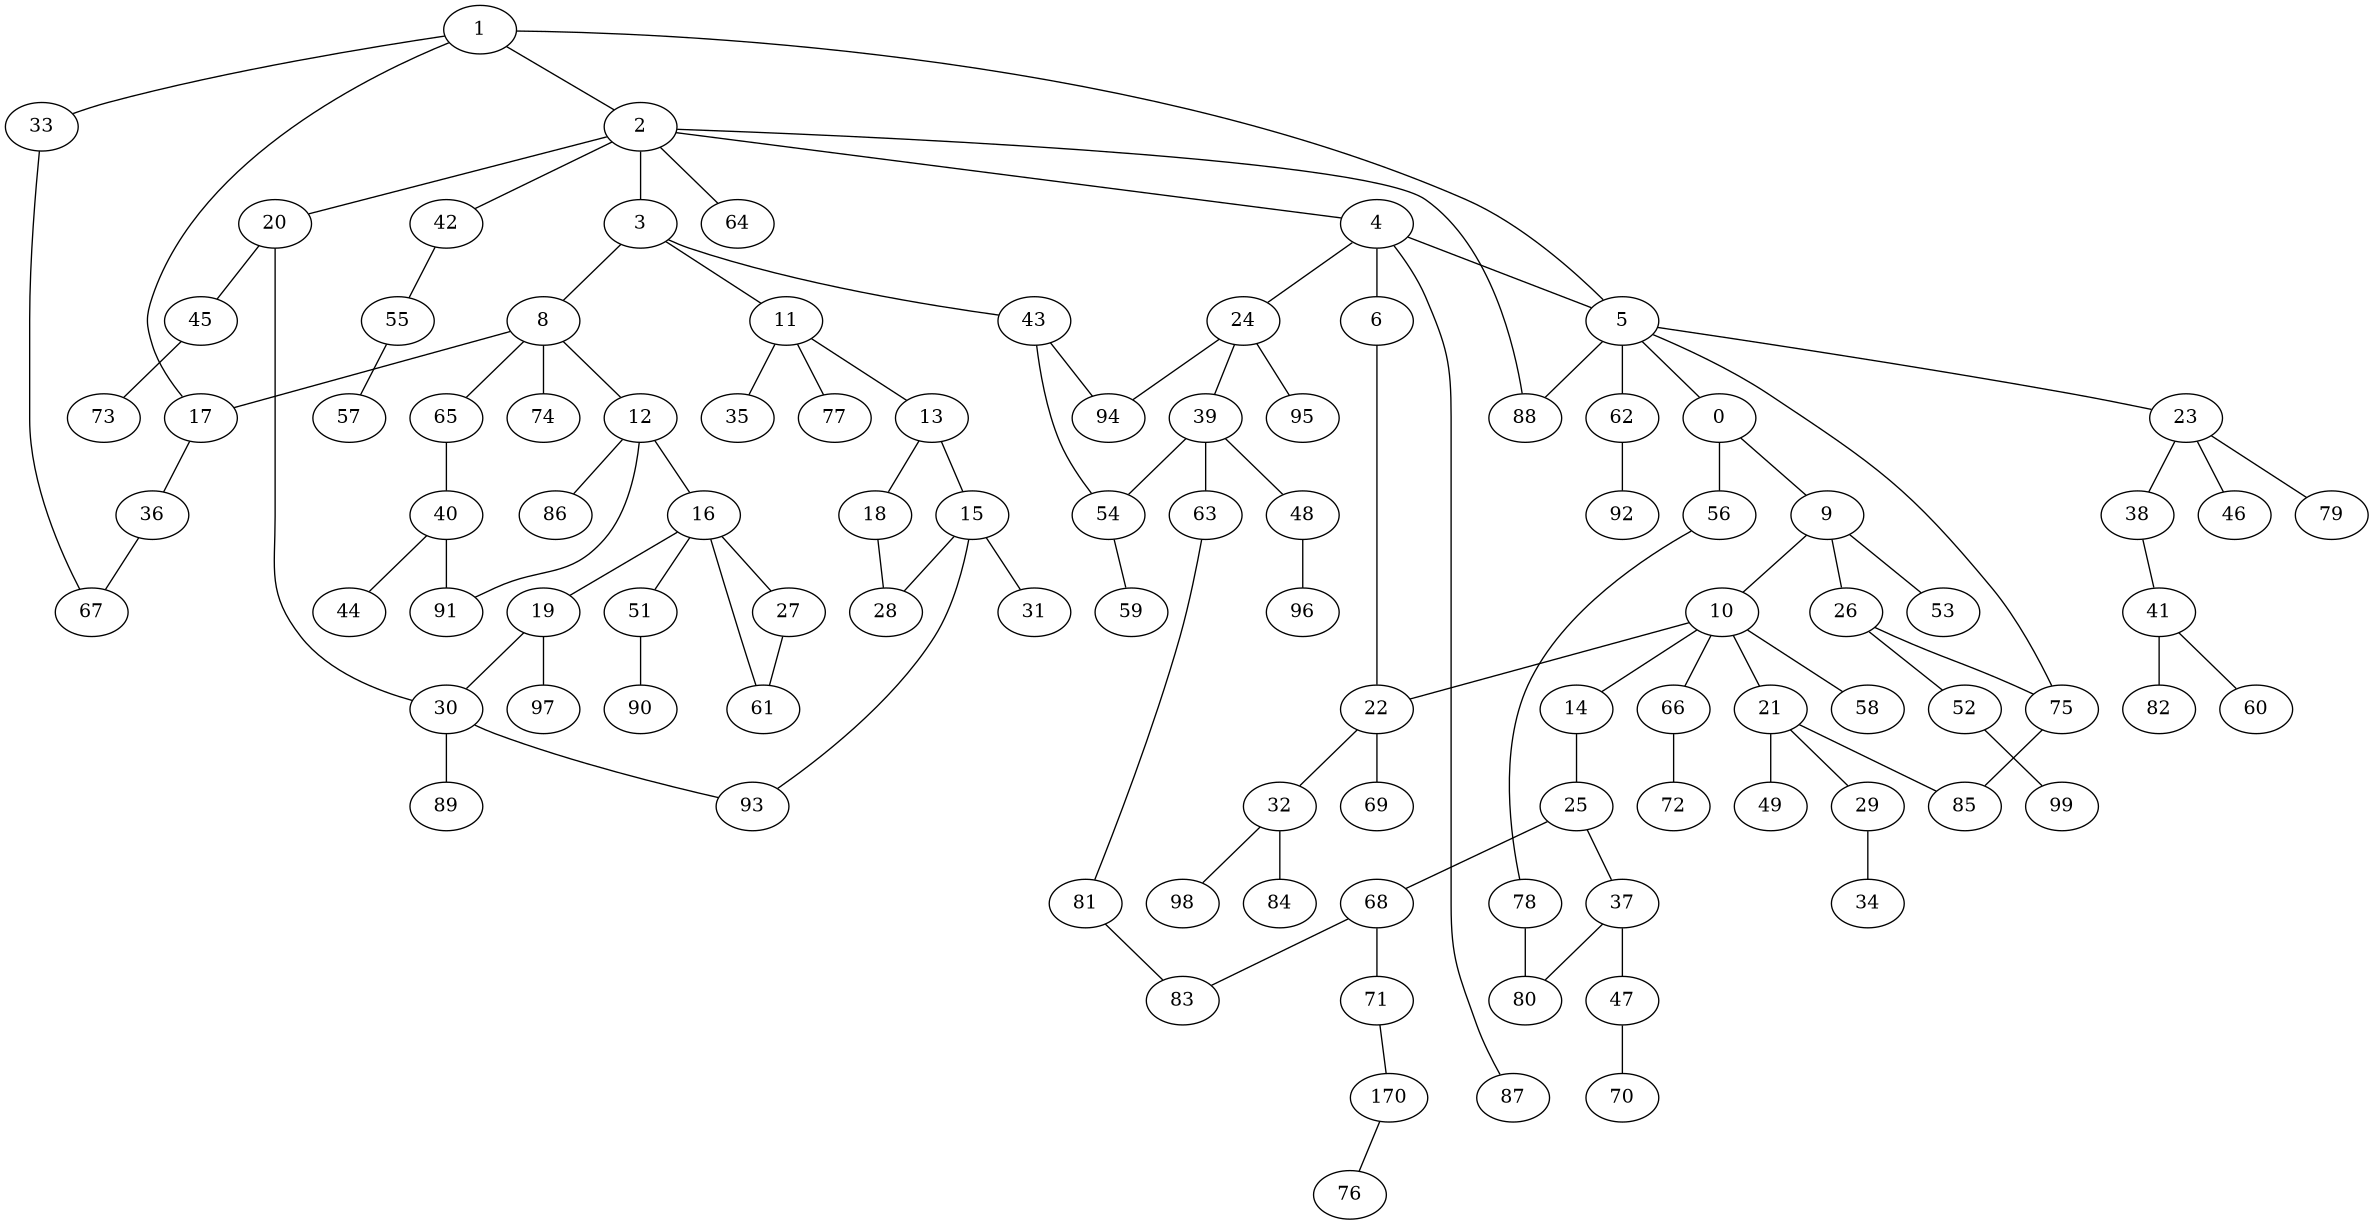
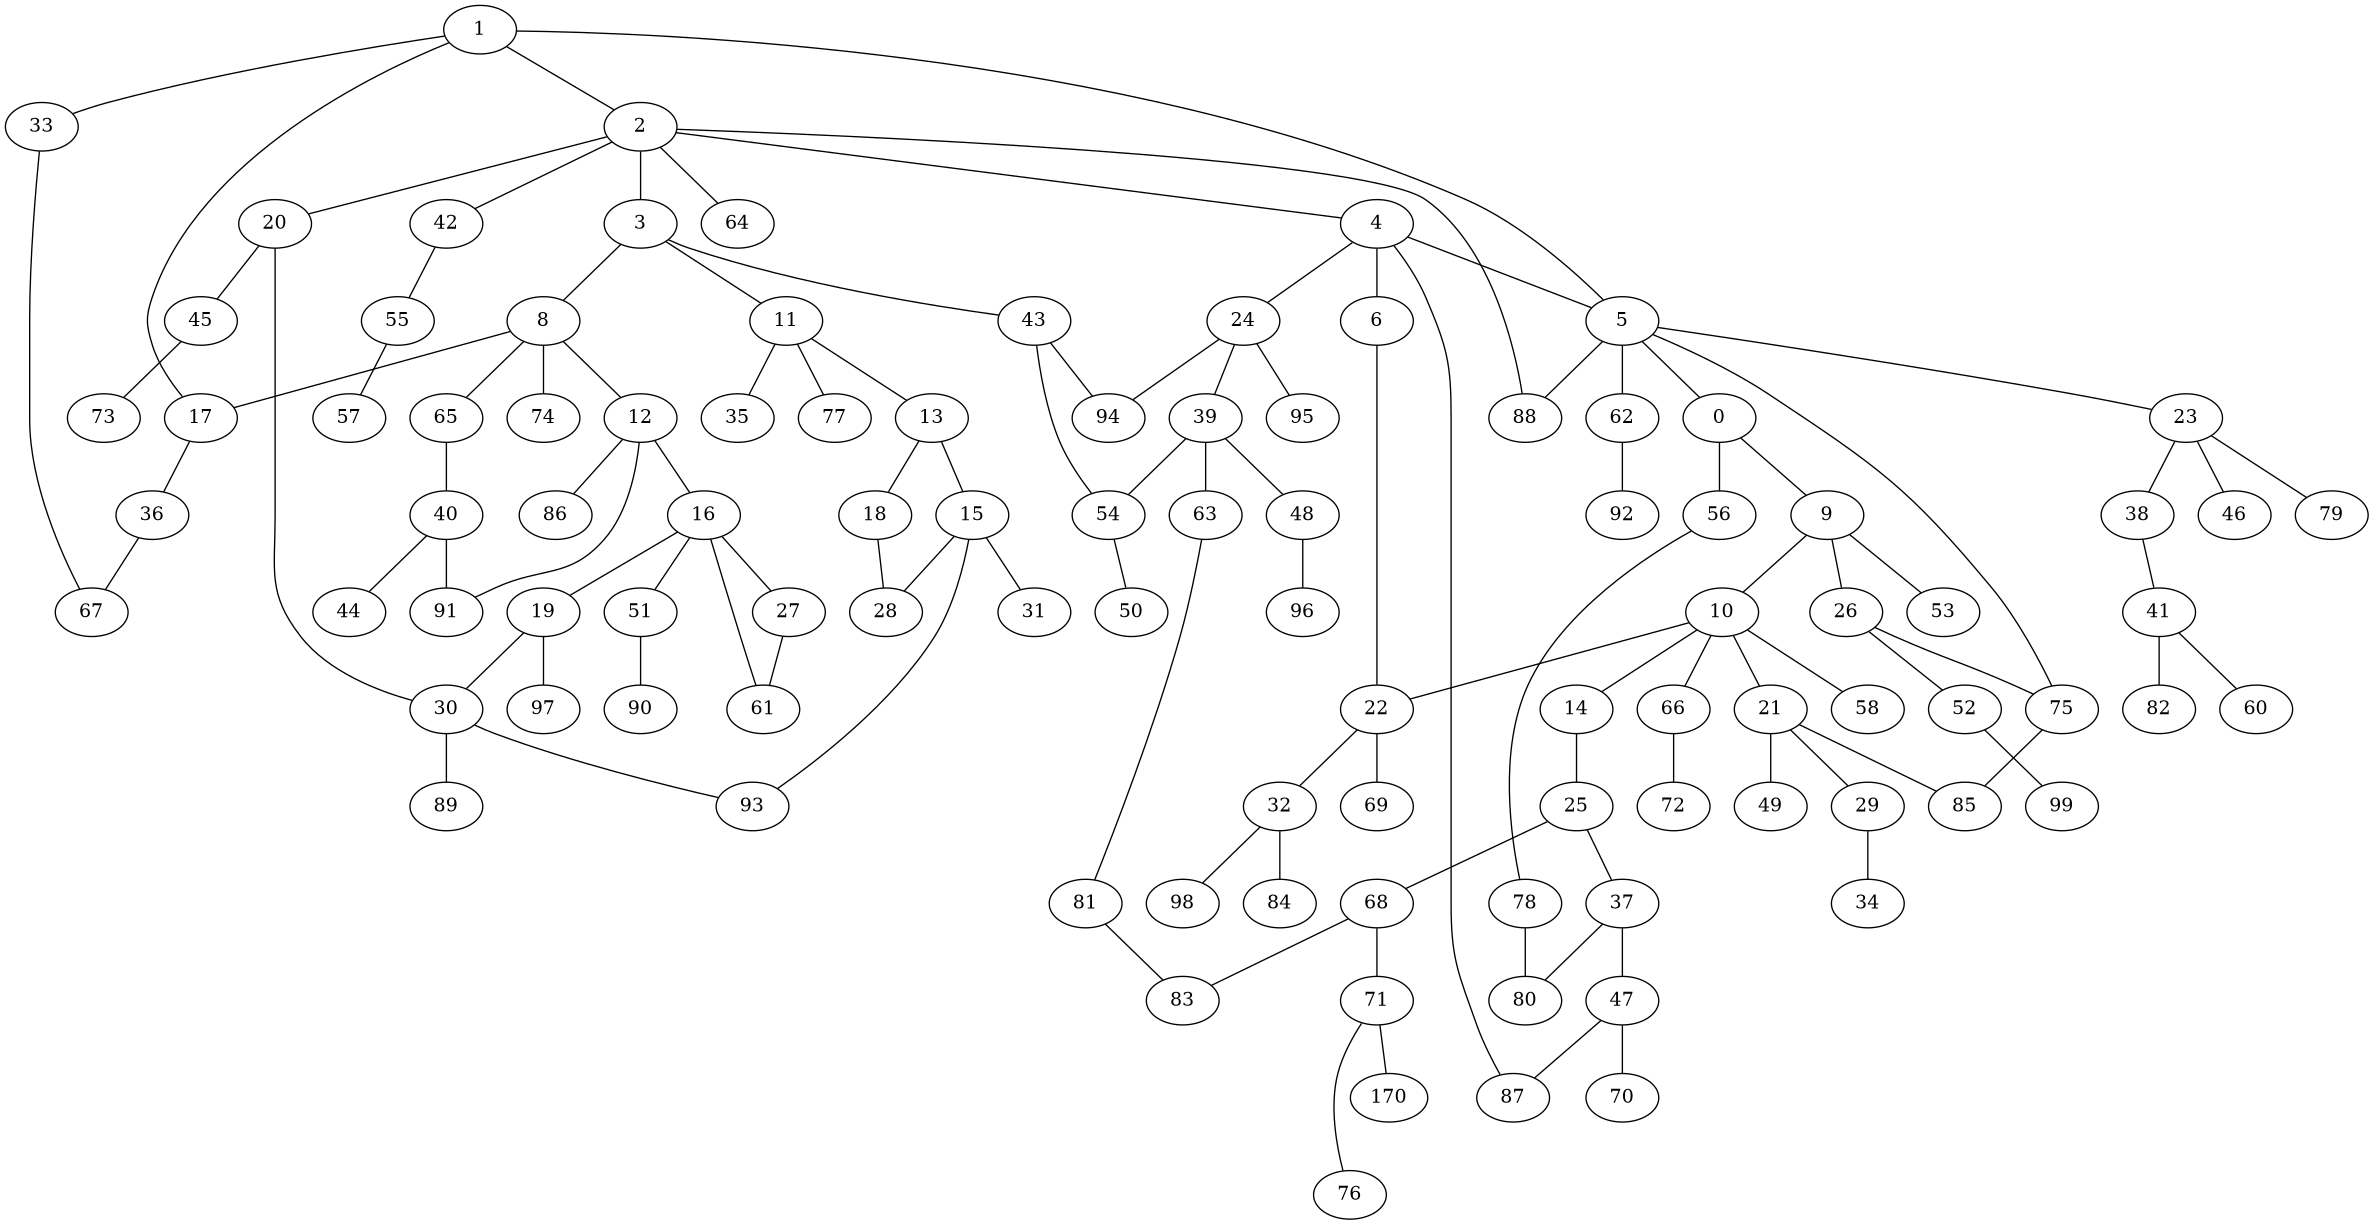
(1131, 612) -> (1131, 612)
none -> (1568, 1049)
(1369, 1146) -> (1335, 1094)
